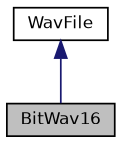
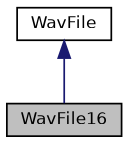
(61, 120) -> (64, 120)
